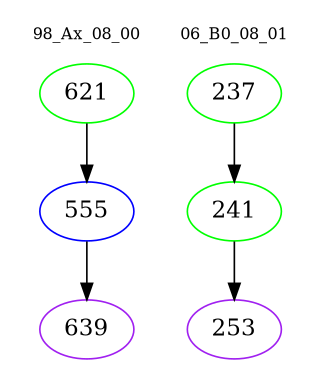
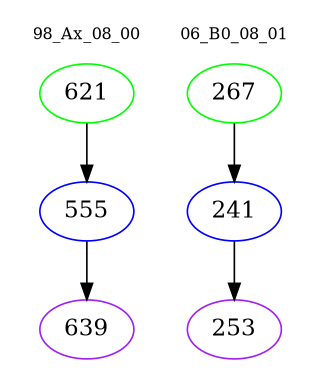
(234, 93) -> (234, 93)
(234, 211) -> (234, 211)
